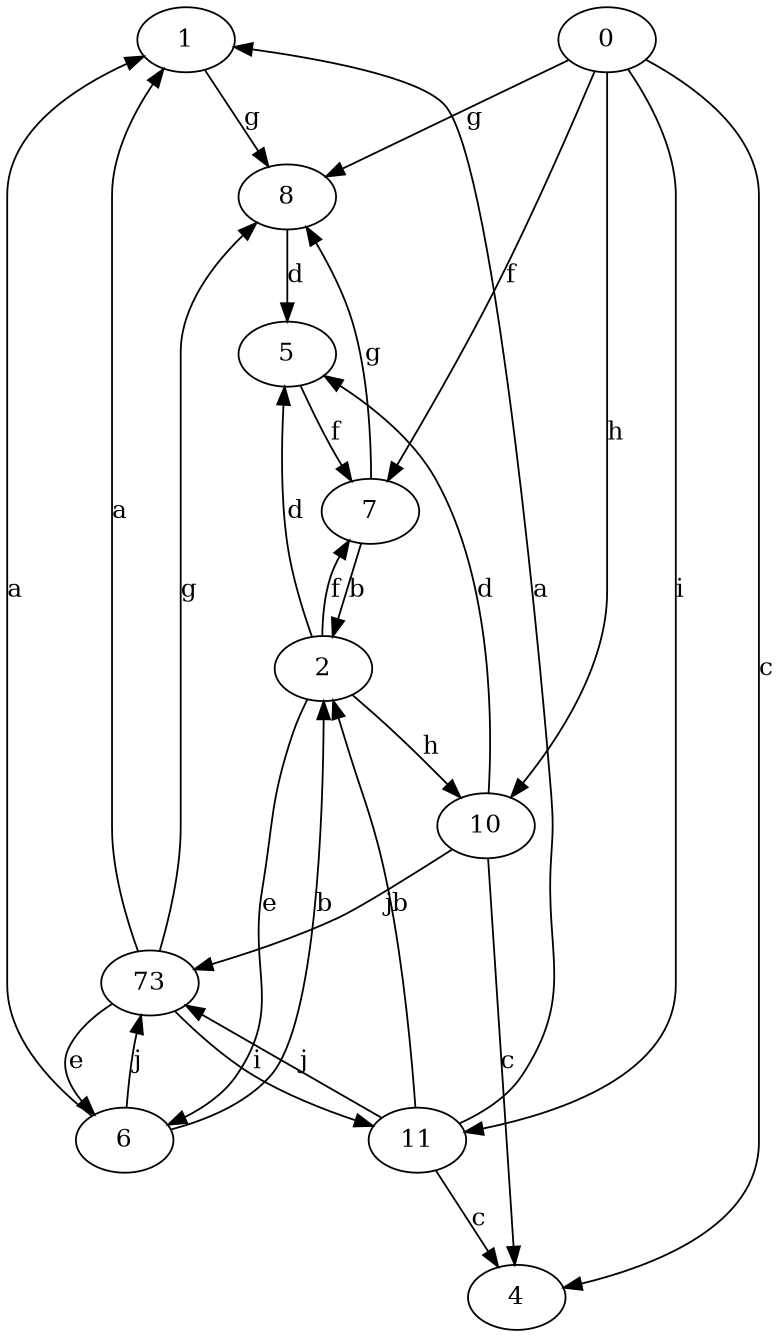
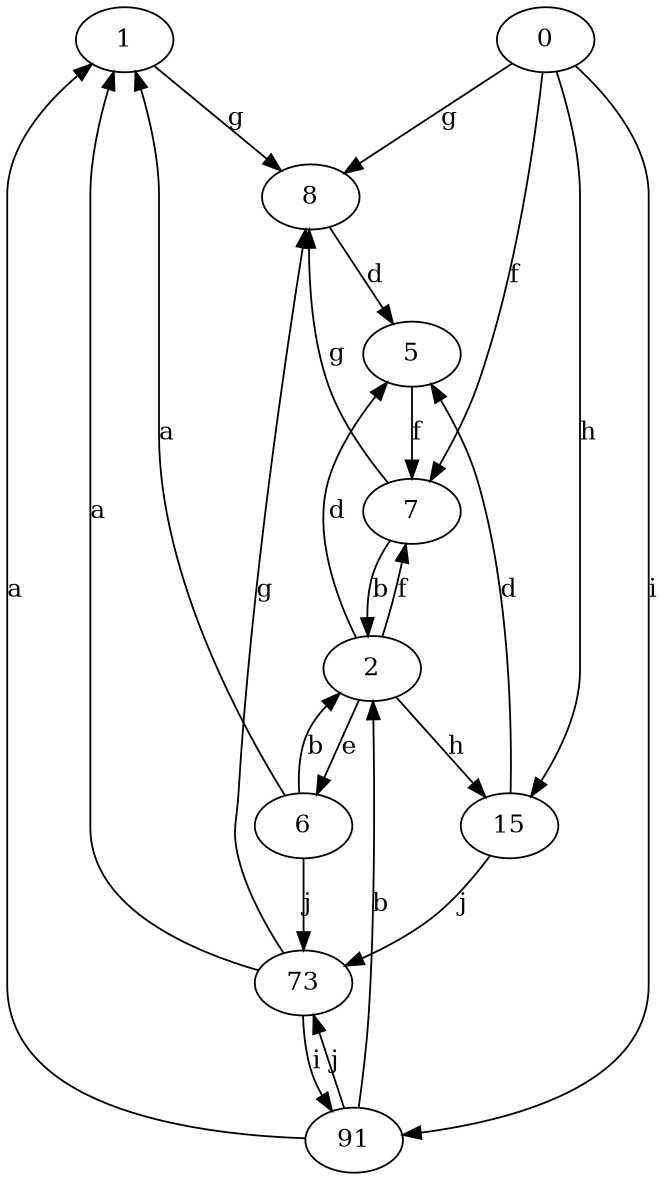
(486, 826) -> (510, 826)
(70, 1046) -> none
(417, 1140) -> (354, 1140)
(517, 1297) -> none
